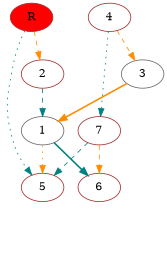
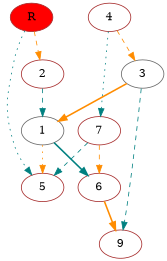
none -> (121, 244)
